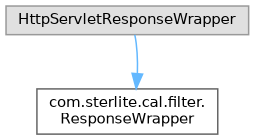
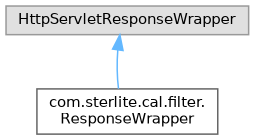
(137, 54) -> (117, 69)
